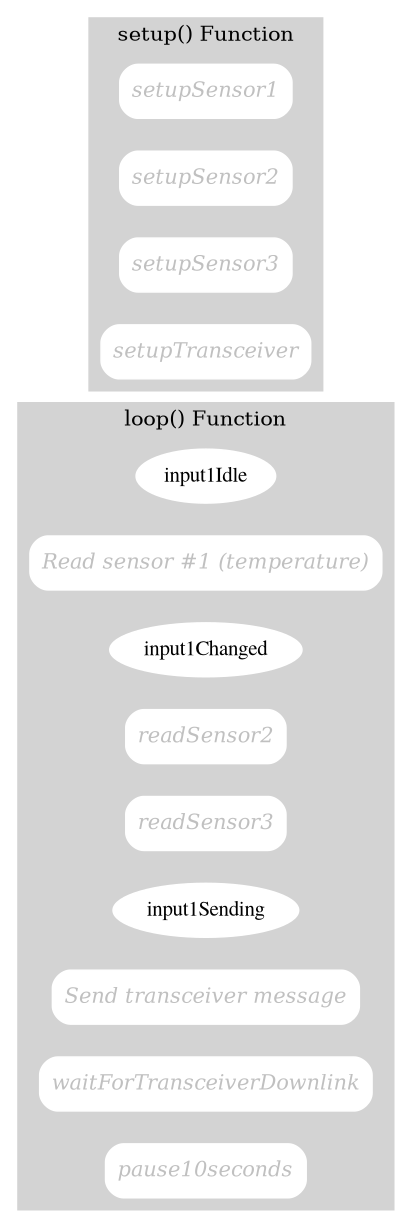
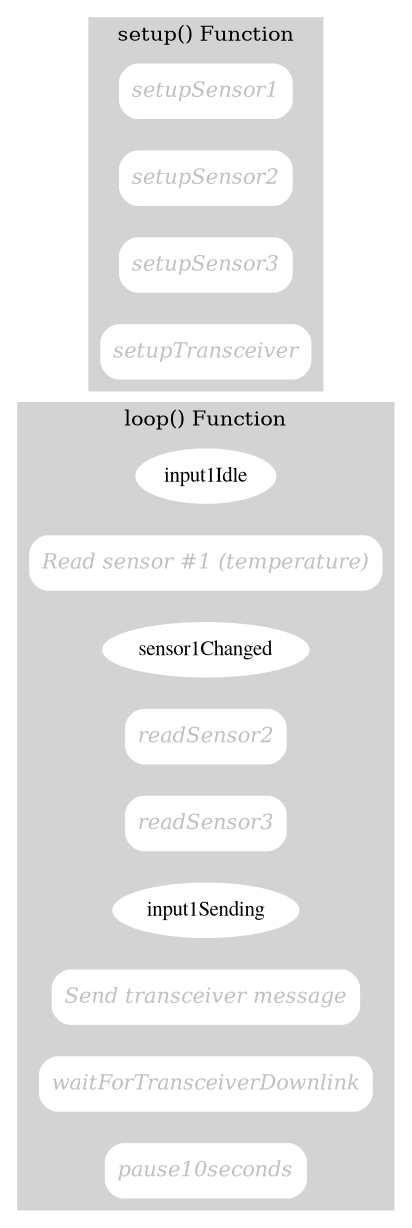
(206, 650) -> (206, 650)
